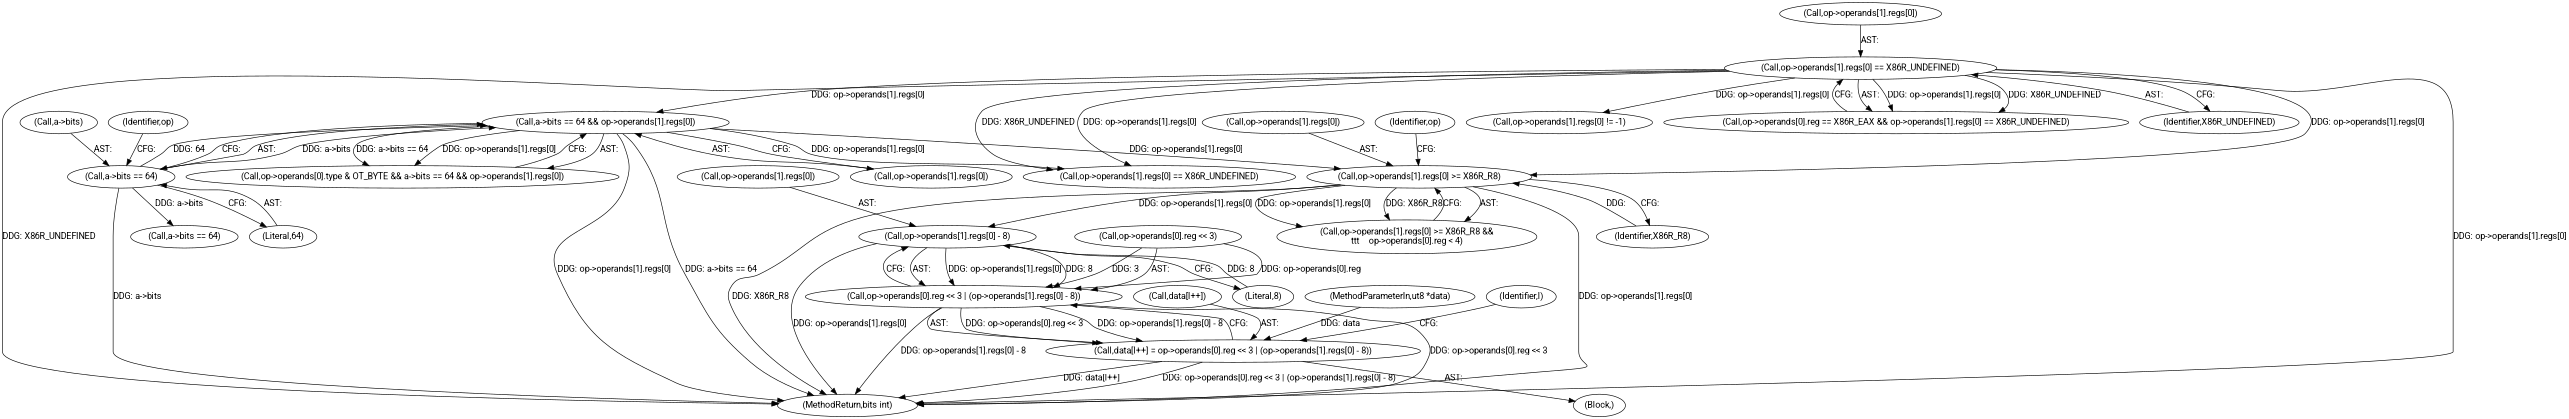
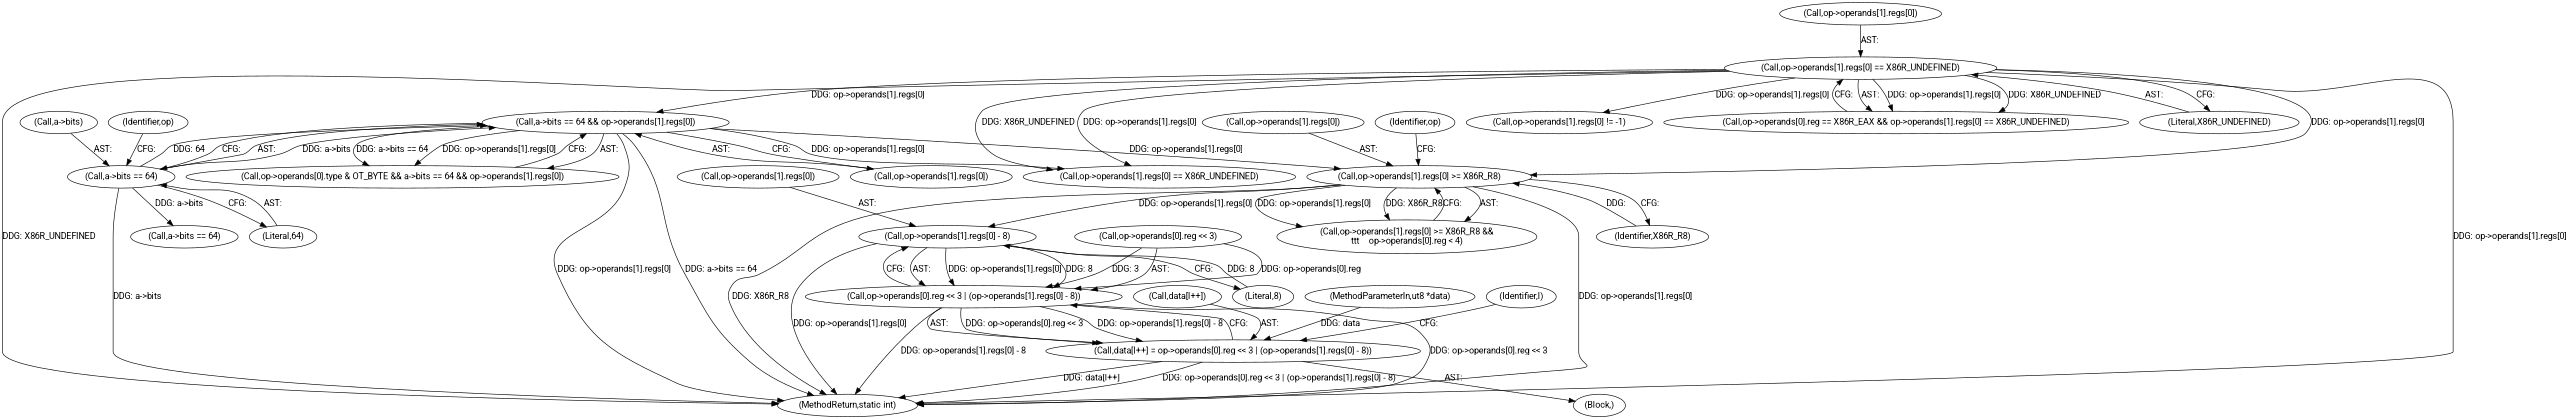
(2219, 122) -> (2219, 122)
(848, 405) -> (848, 405)
